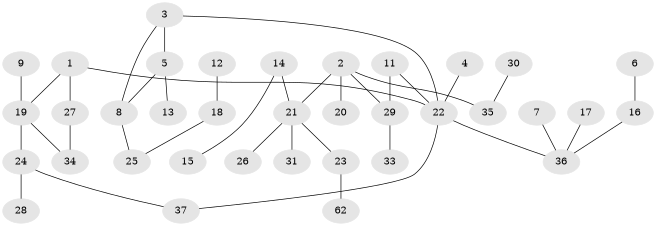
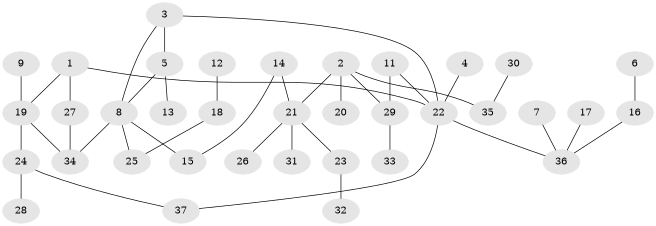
none -> (95, 137)
none -> (153, 137)
(341, 211) -> (341, 211)
